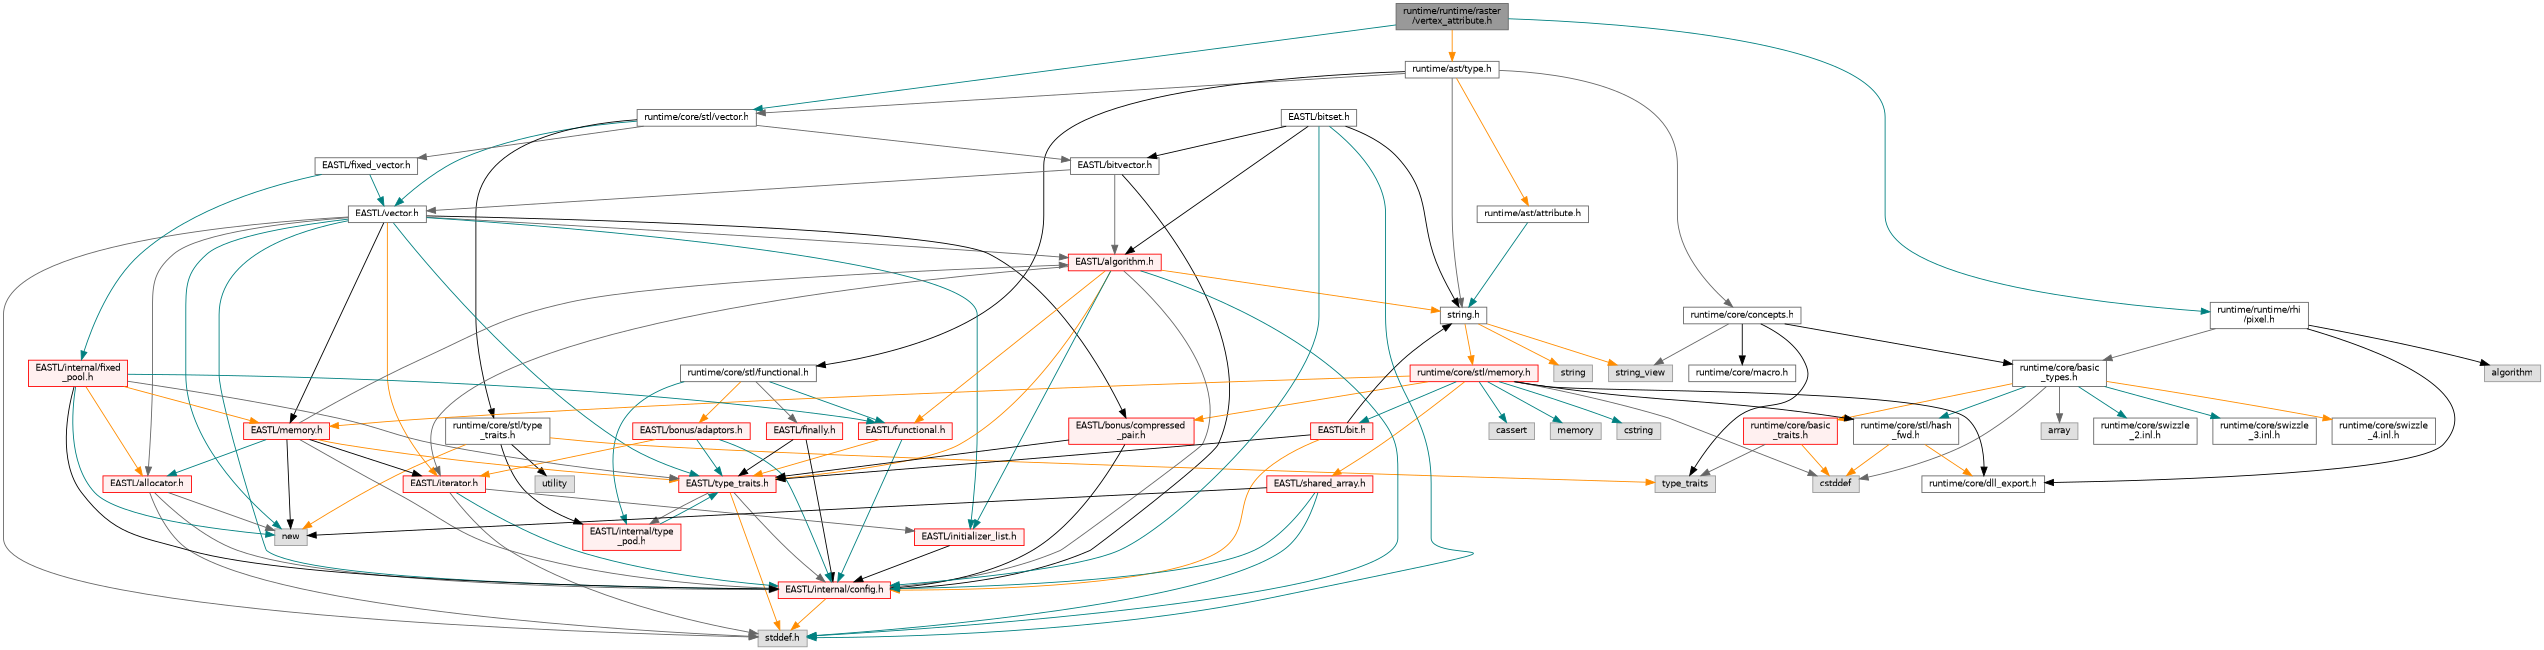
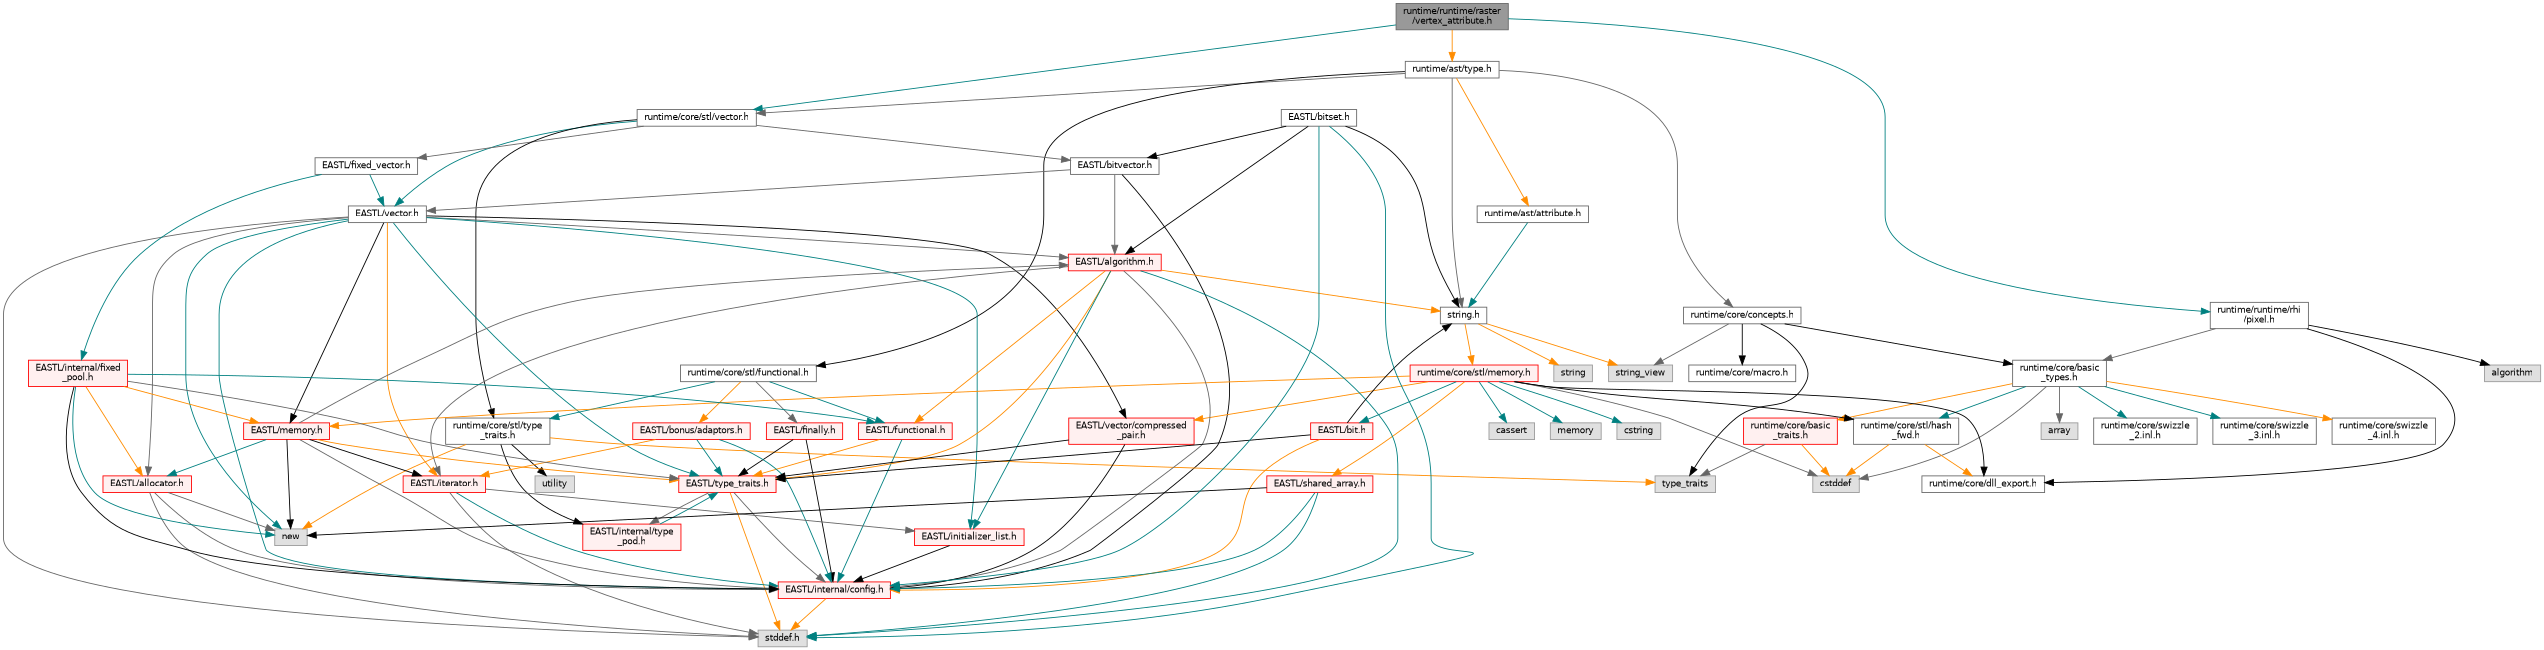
(618, 431) -> (629, 401)
(1131, 431) -> (1131, 431)
